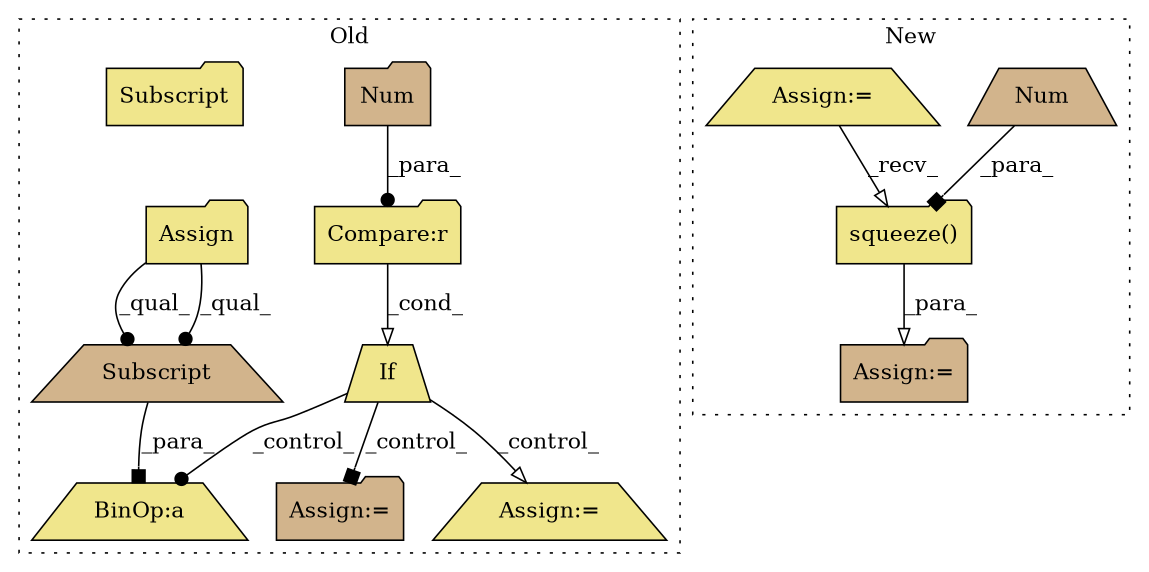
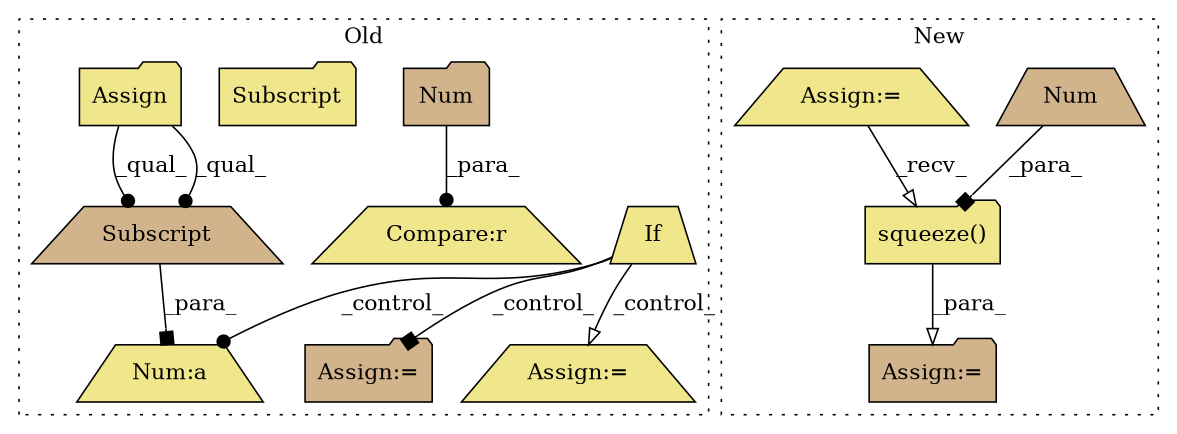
(388, 235) -> (446, 235)
(388, 296) -> none
(140, 512) -> (170, 373)
